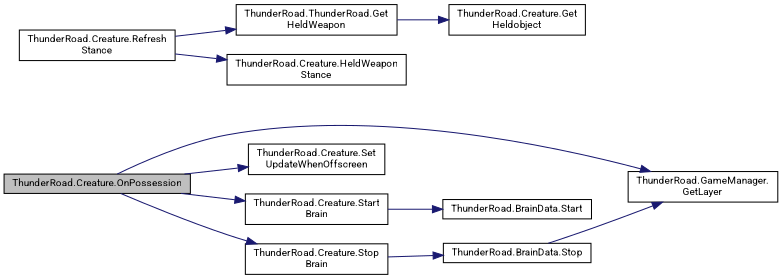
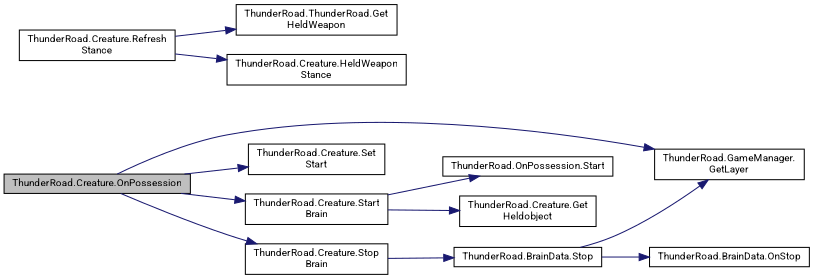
(418, 20) -> (419, 210)
(317, 159) -> (317, 159)
(517, 209) -> (528, 166)
none -> (729, 257)
